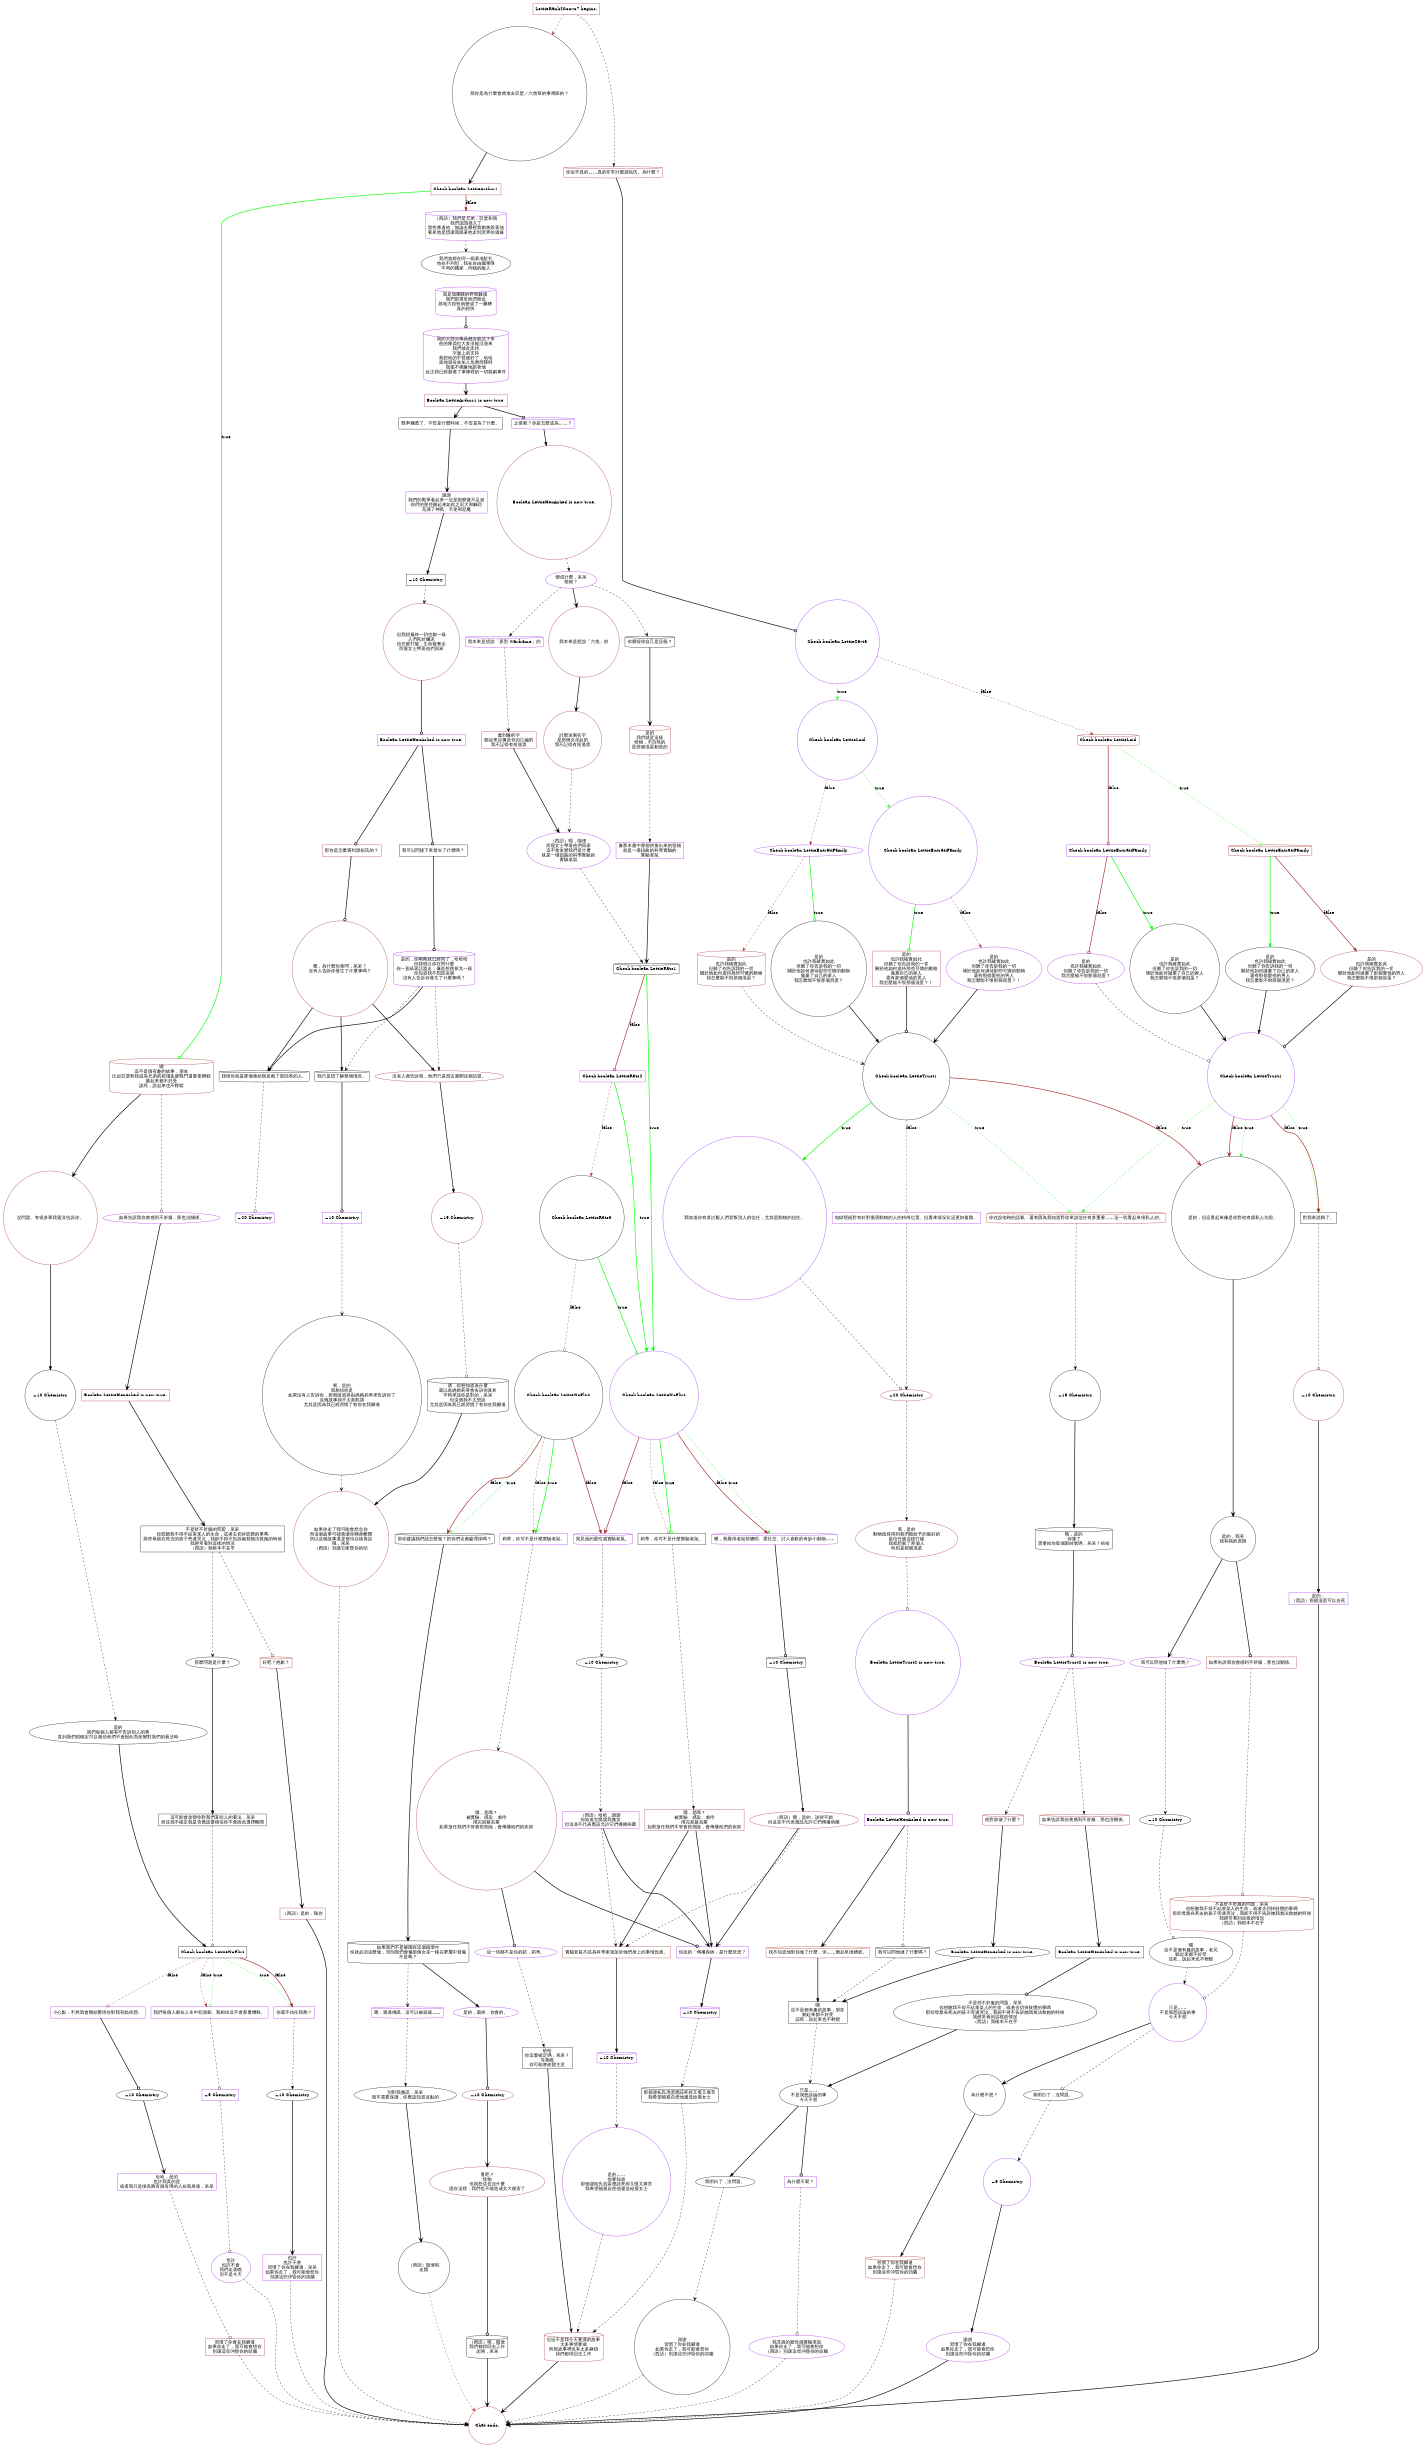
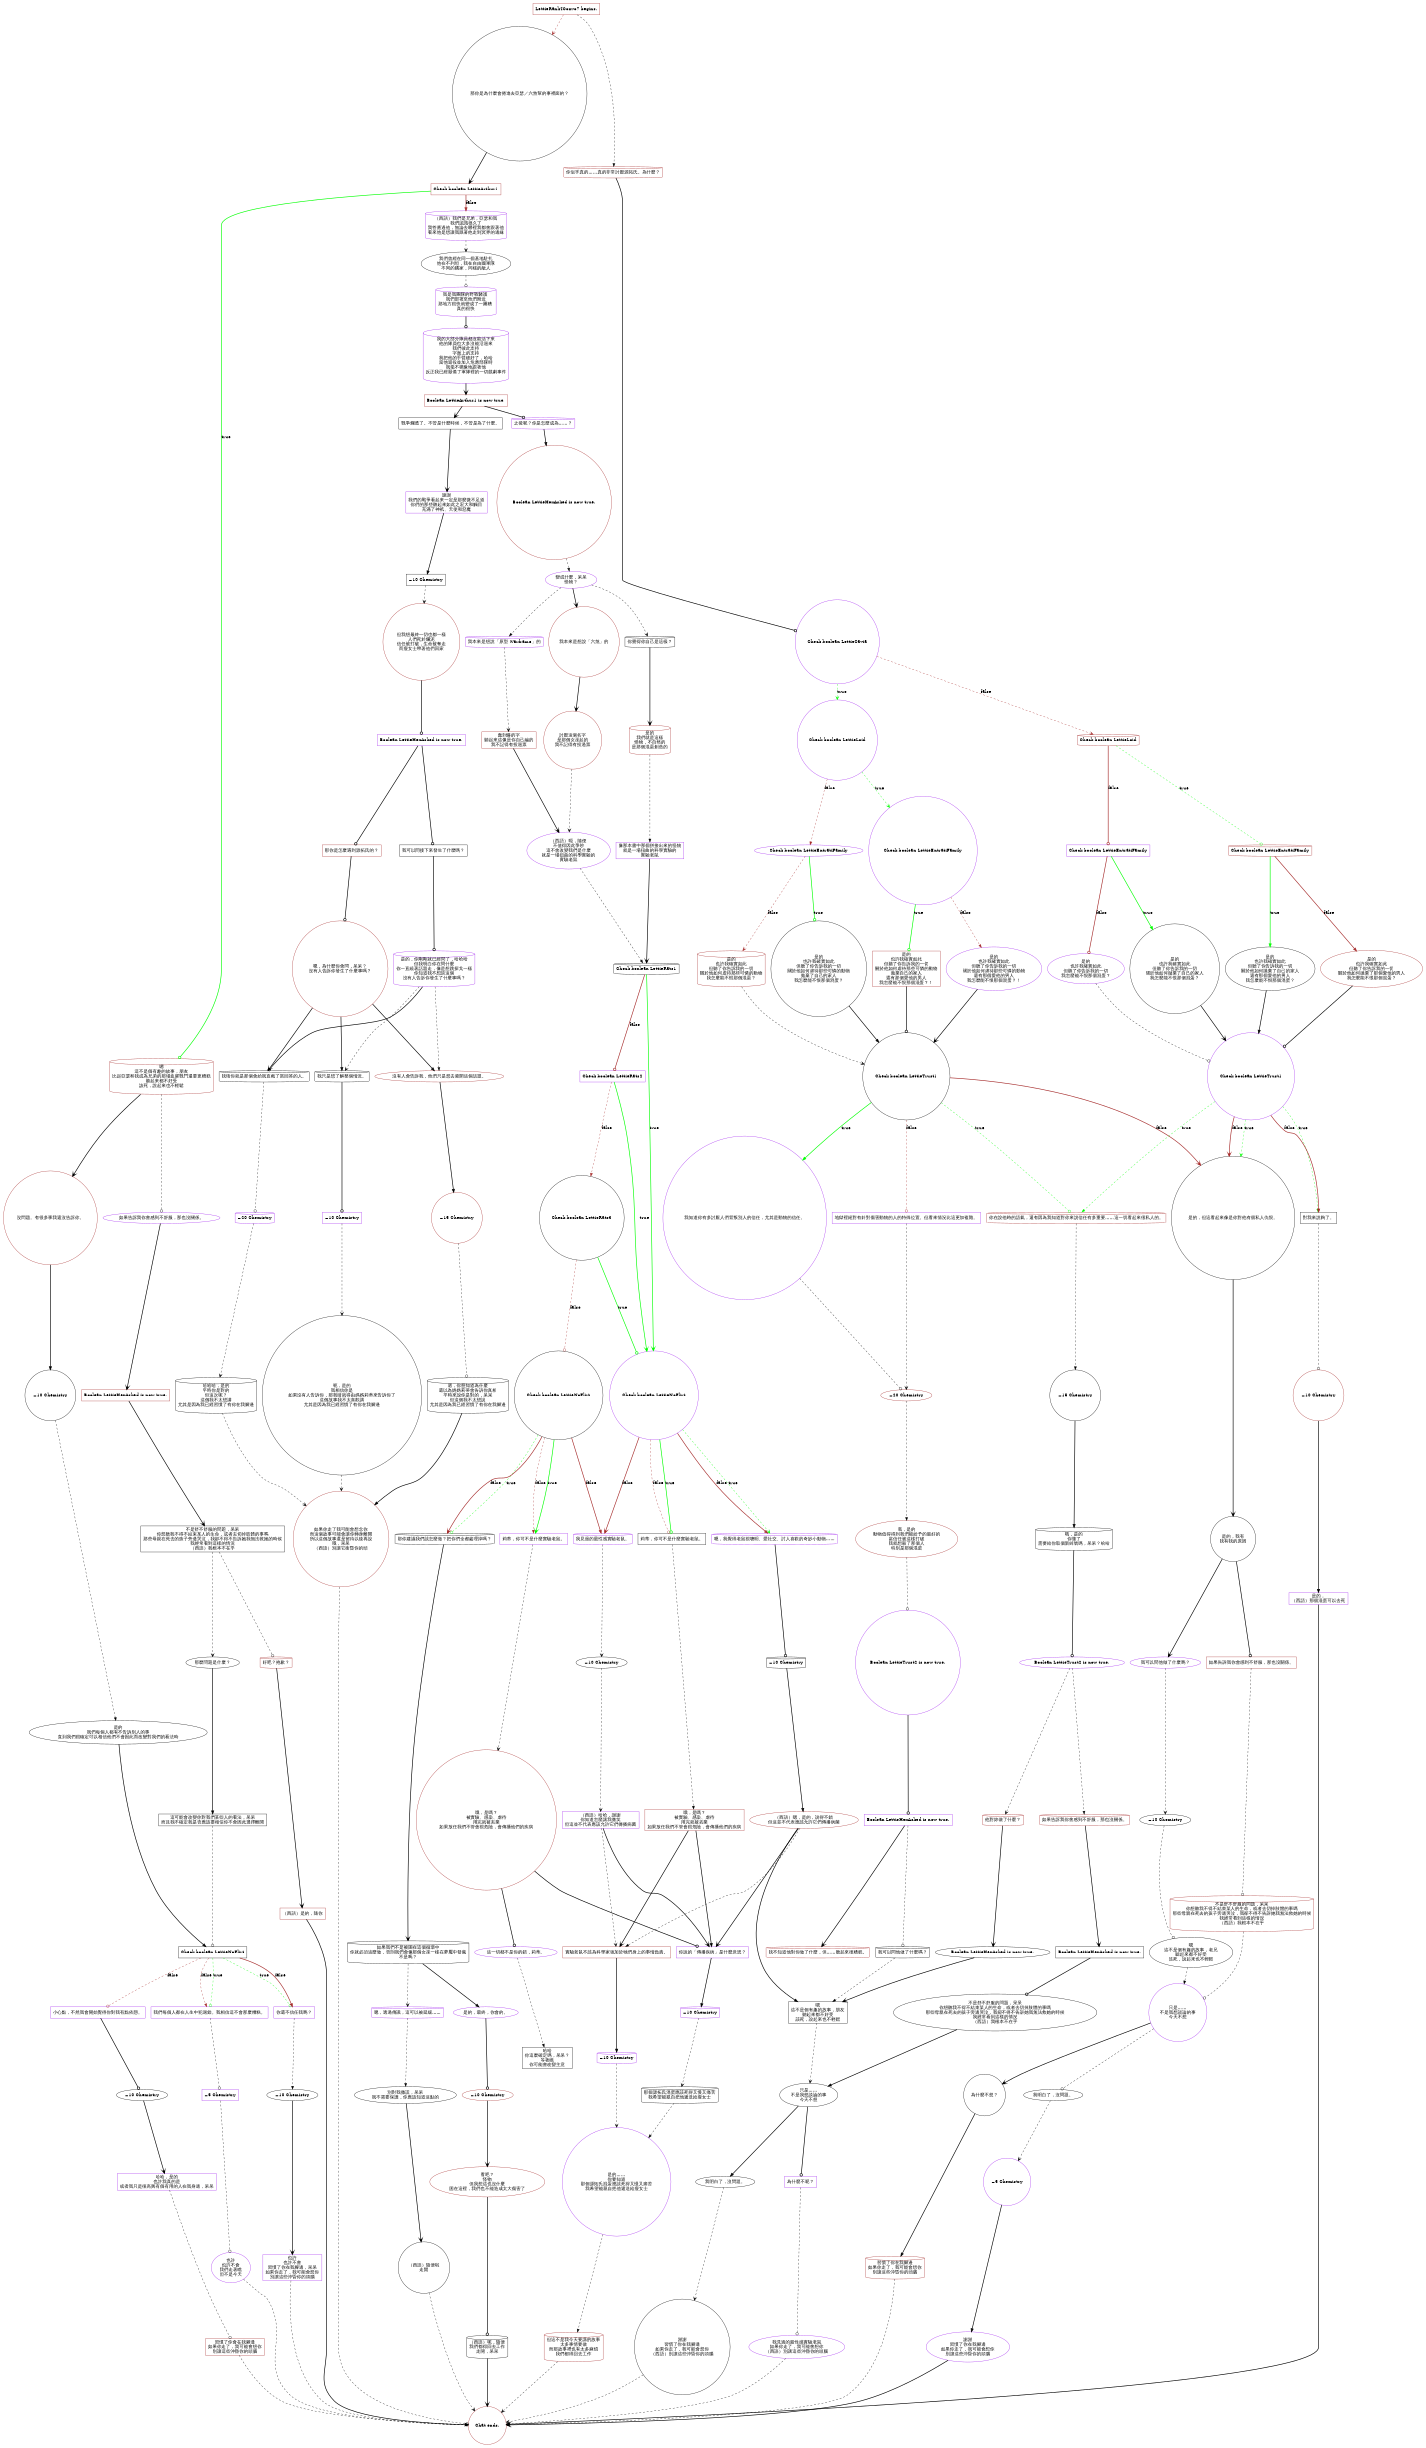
none -> (466, 280)
(569, 851) -> (569, 851)
none -> (216, 1395)
(818, 1978) -> (758, 1917)
(339, 2047) -> (339, 2047)
(556, 2199) -> none
(675, 2231) -> (662, 2119)
(446, 2353) -> (446, 2353)
(531, 2386) -> (531, 2386)
